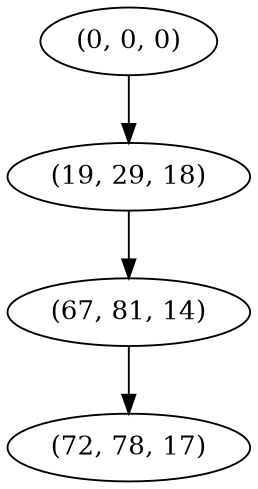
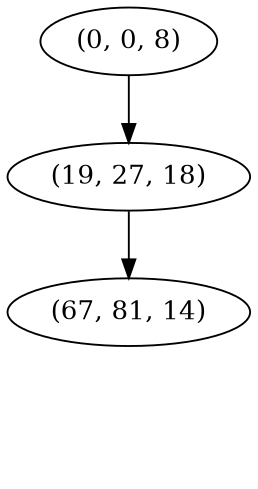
(129, 41) -> (129, 41)
(129, 177) -> (129, 177)
(129, 448) -> none
